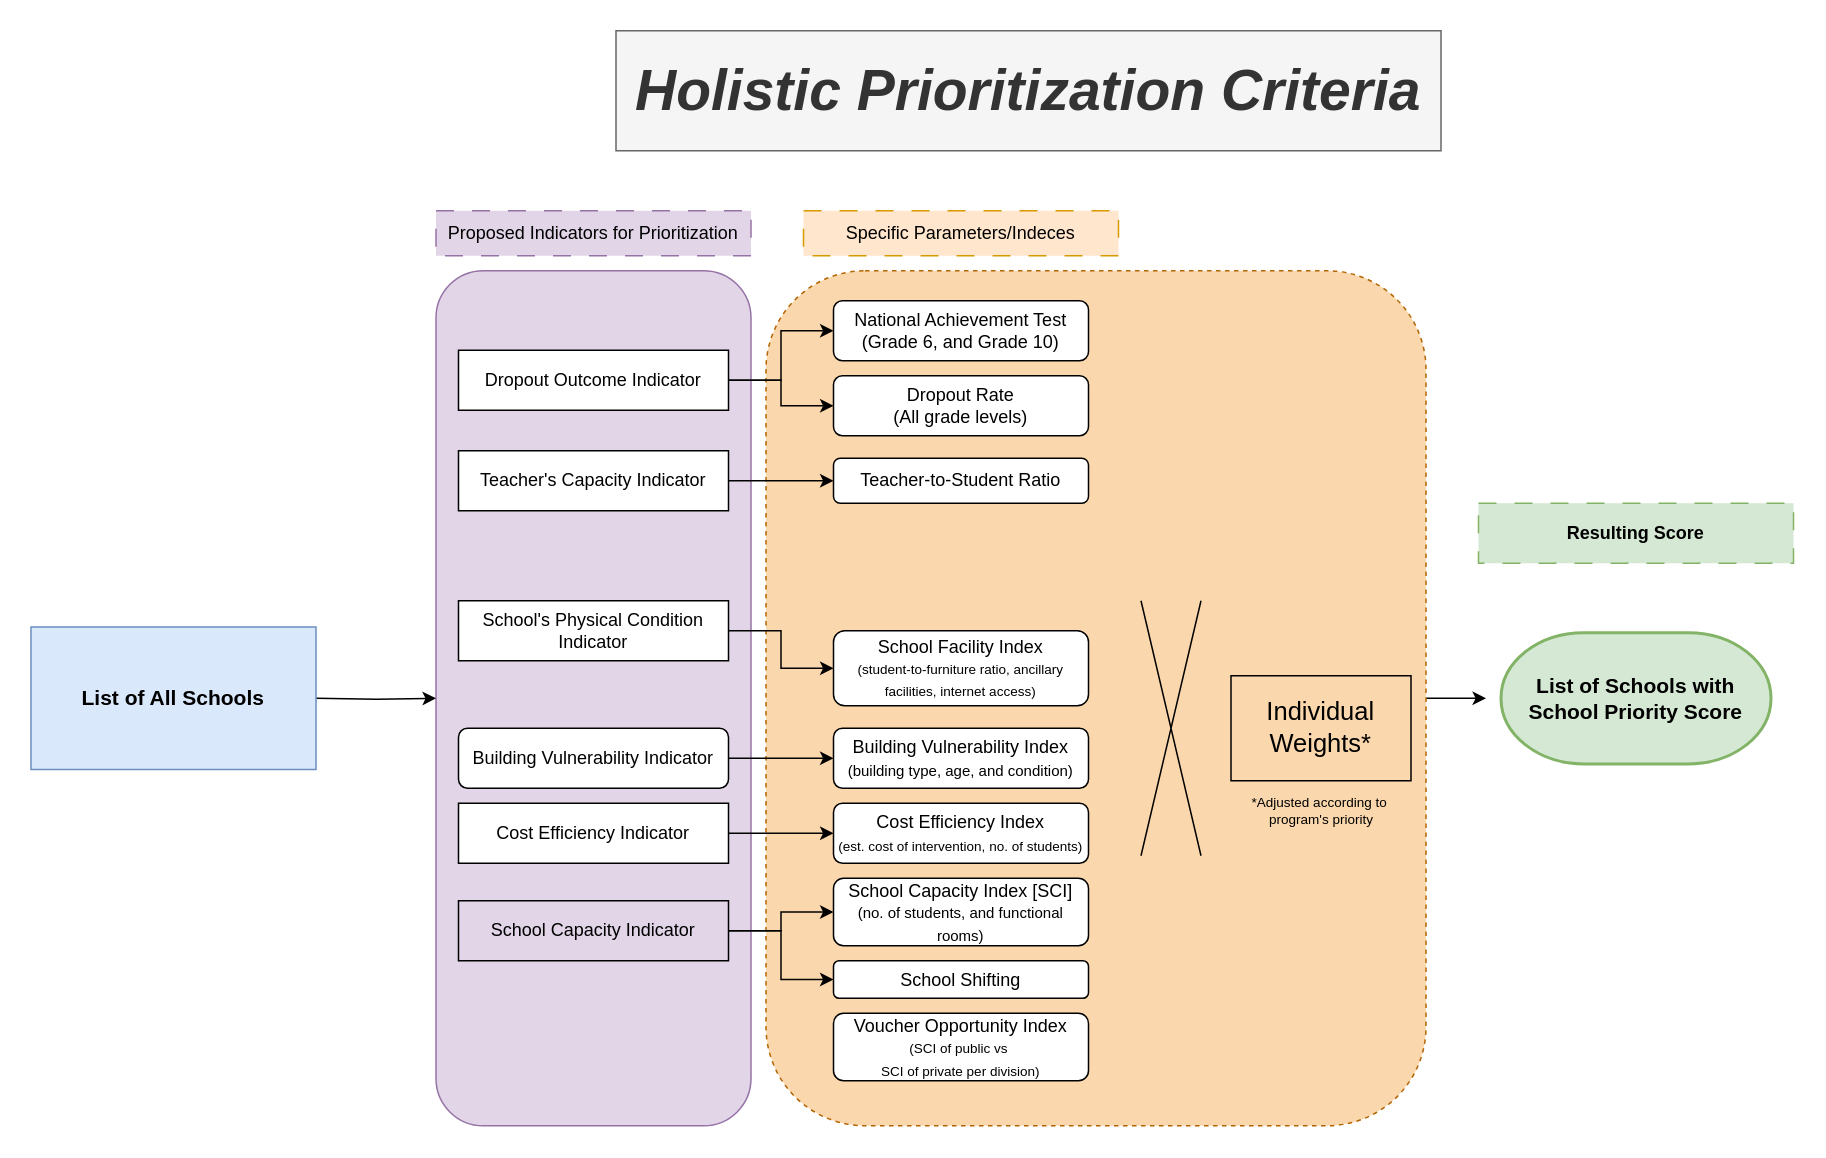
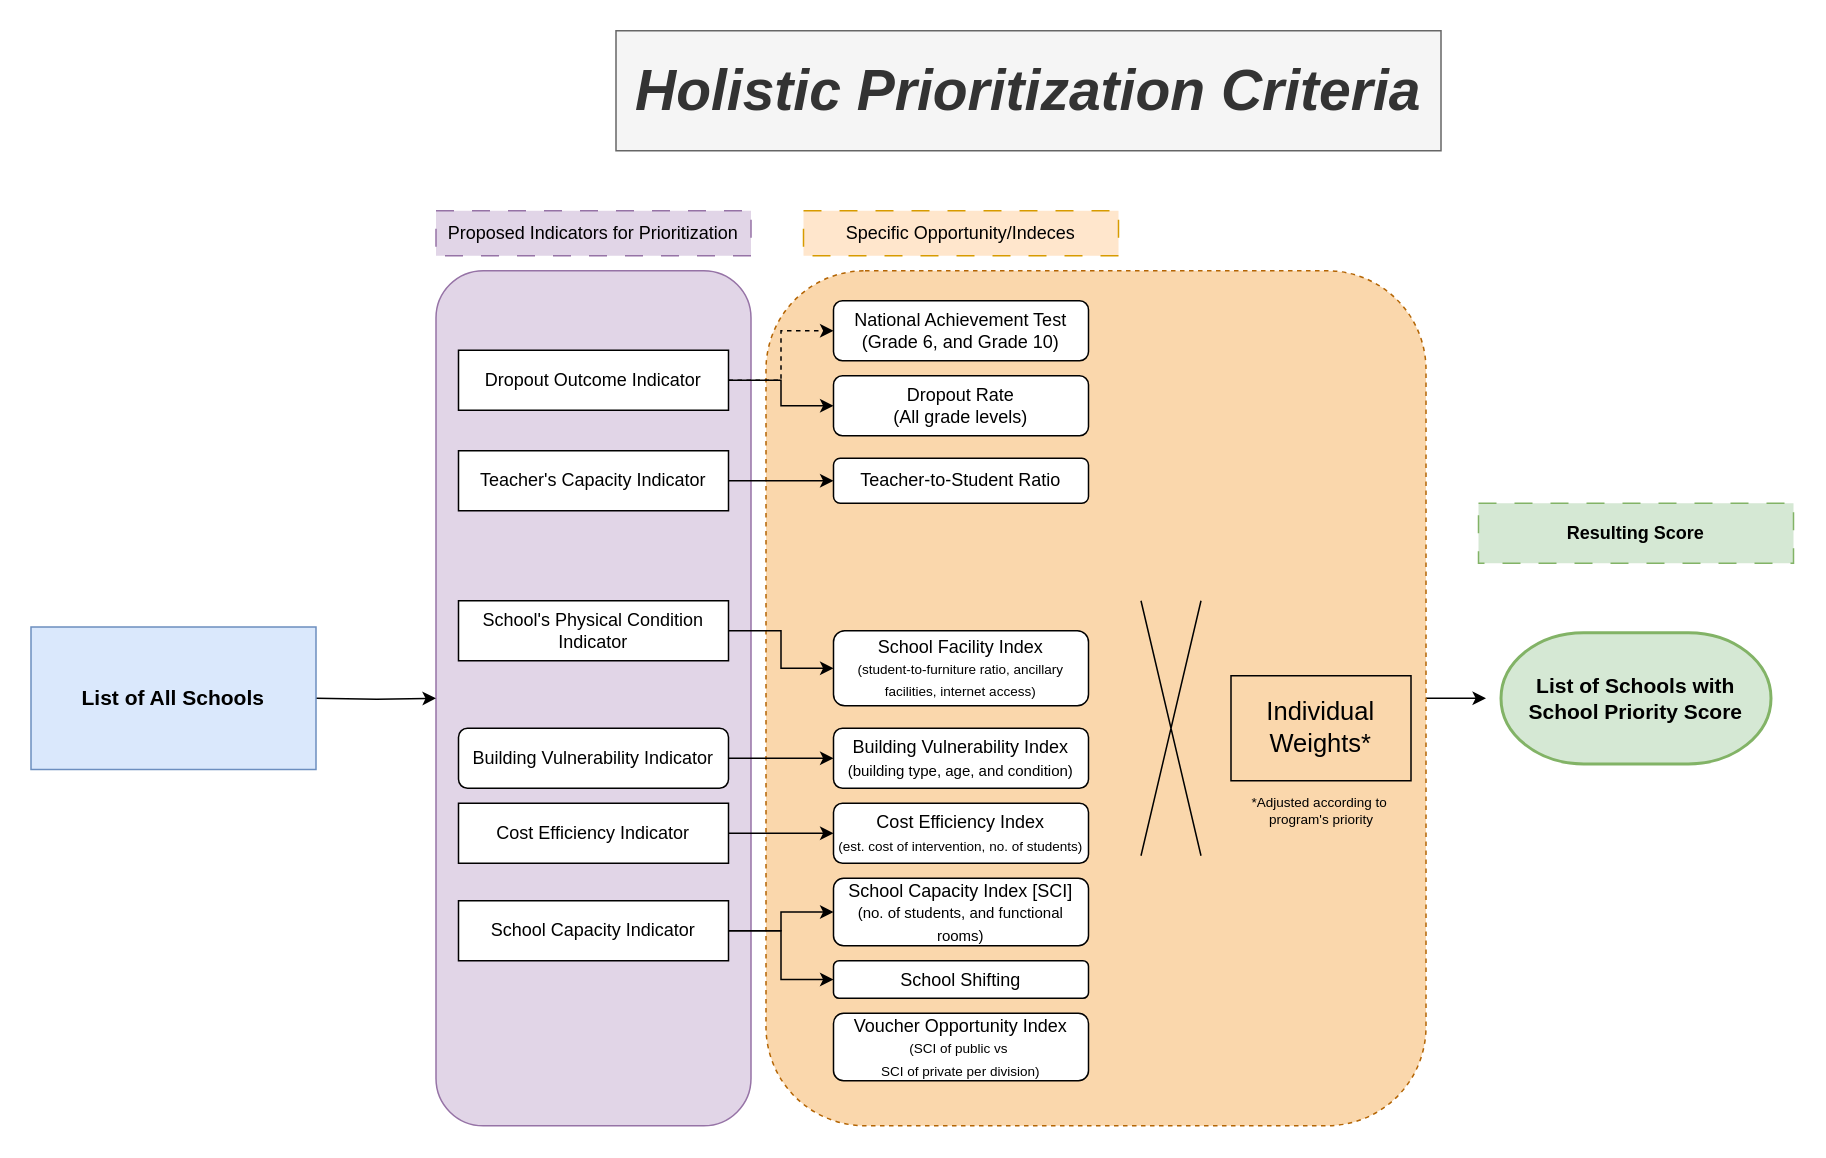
(961, 233) -> (961, 233)
(781, 332) -> (781, 332)
(593, 931) -> (593, 931)
